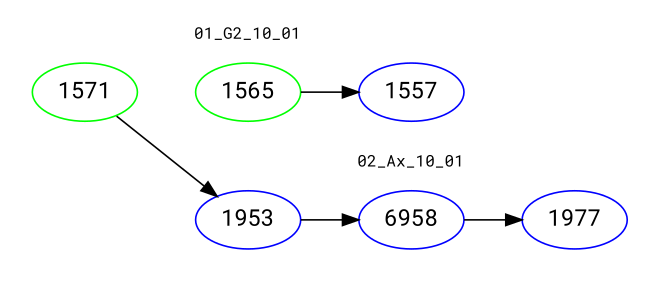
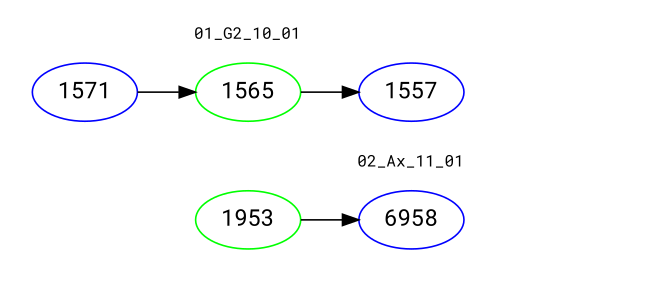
(85, 92) -> (85, 92)
(160, 151) -> (158, 92)
(411, 162) -> (411, 162)
(248, 220) -> (248, 220)
(575, 220) -> none
